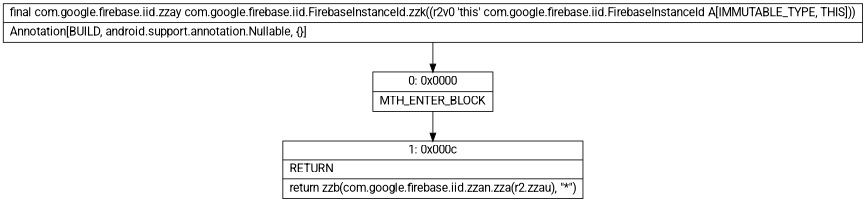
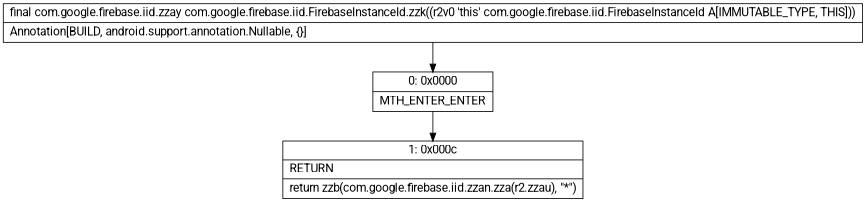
(433, 101) -> (433, 101)
